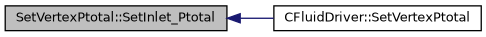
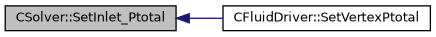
(116, 18) -> (91, 18)
